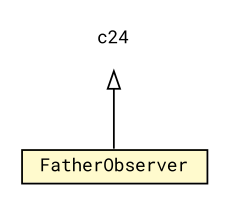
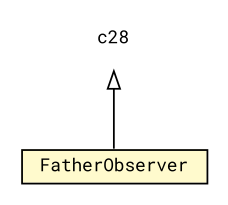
(114, 39) -> (114, 39)
